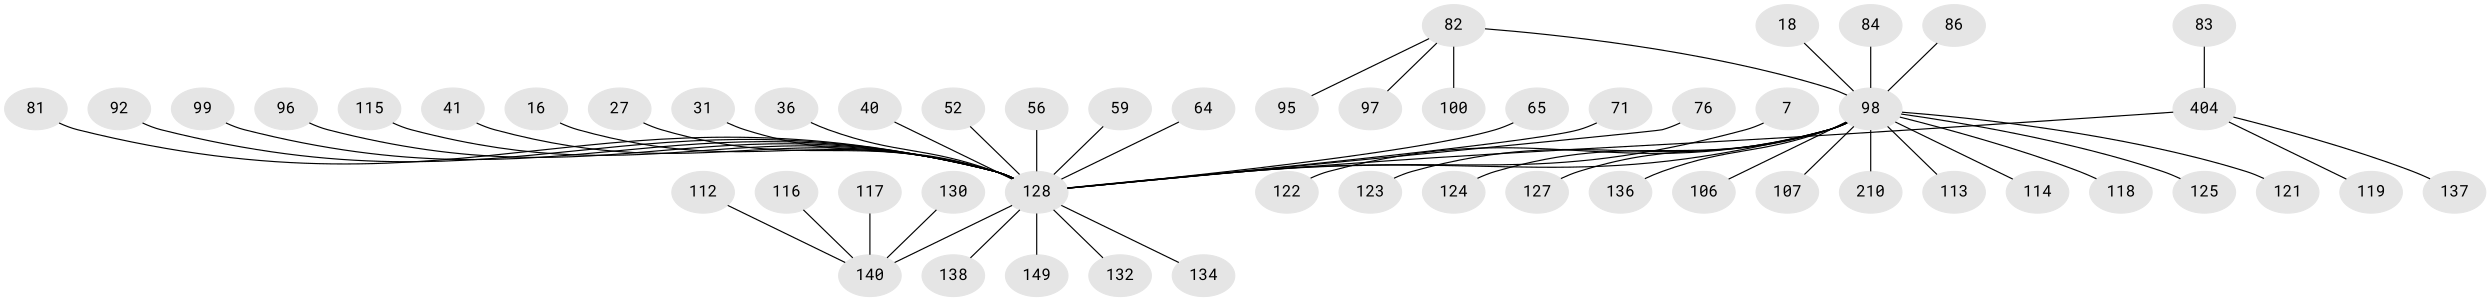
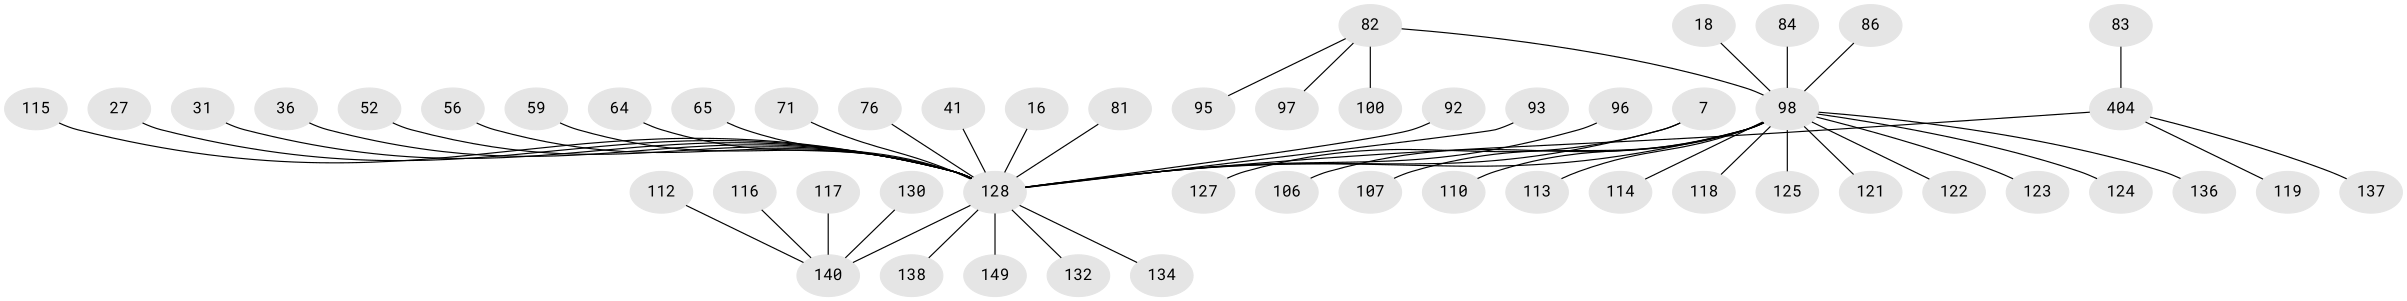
(203, 109) -> (1537, 109)
(870, 109) -> none
(1704, 151) -> (1454, 151)
(1871, 192) -> (1454, 192)
